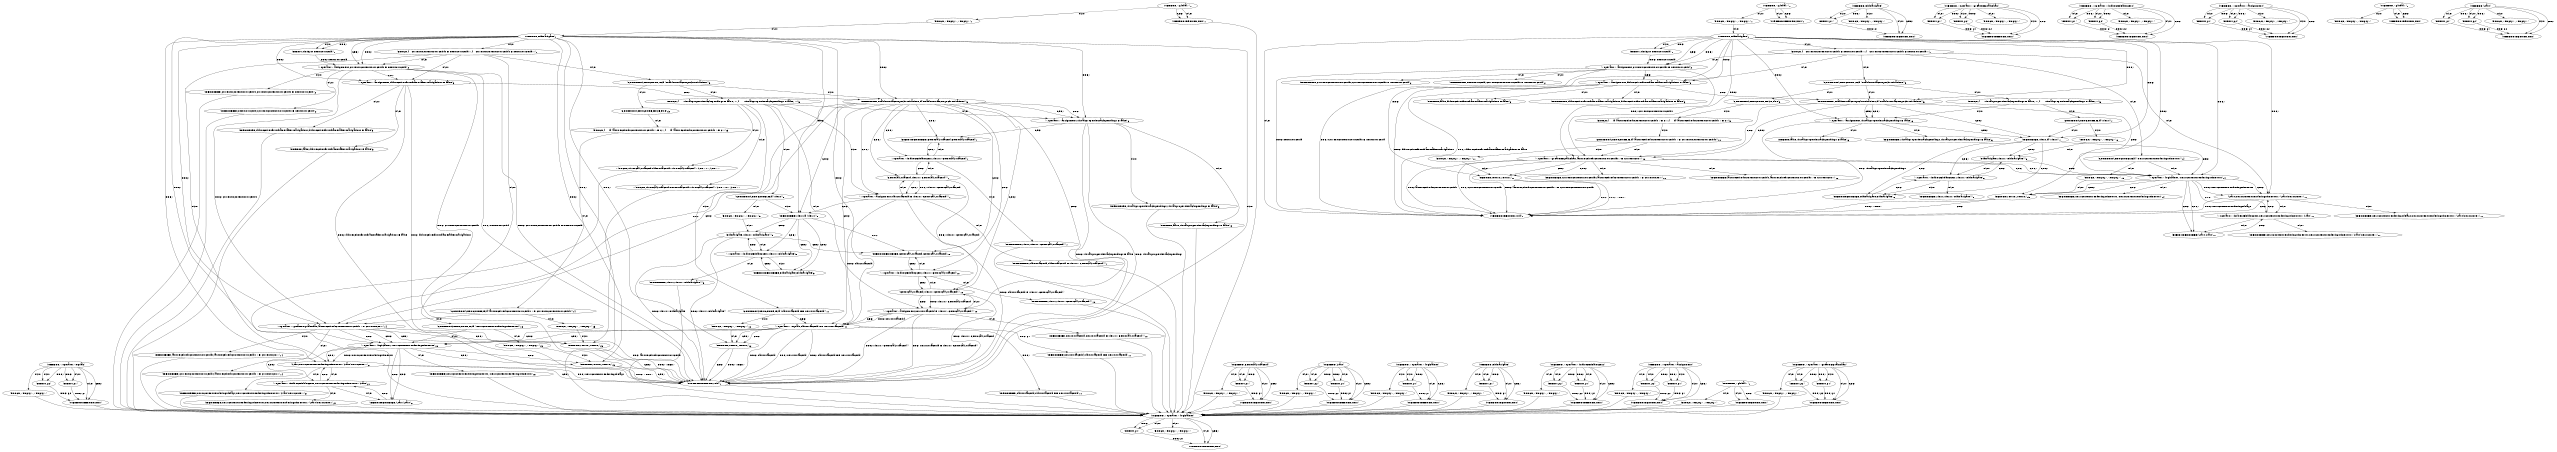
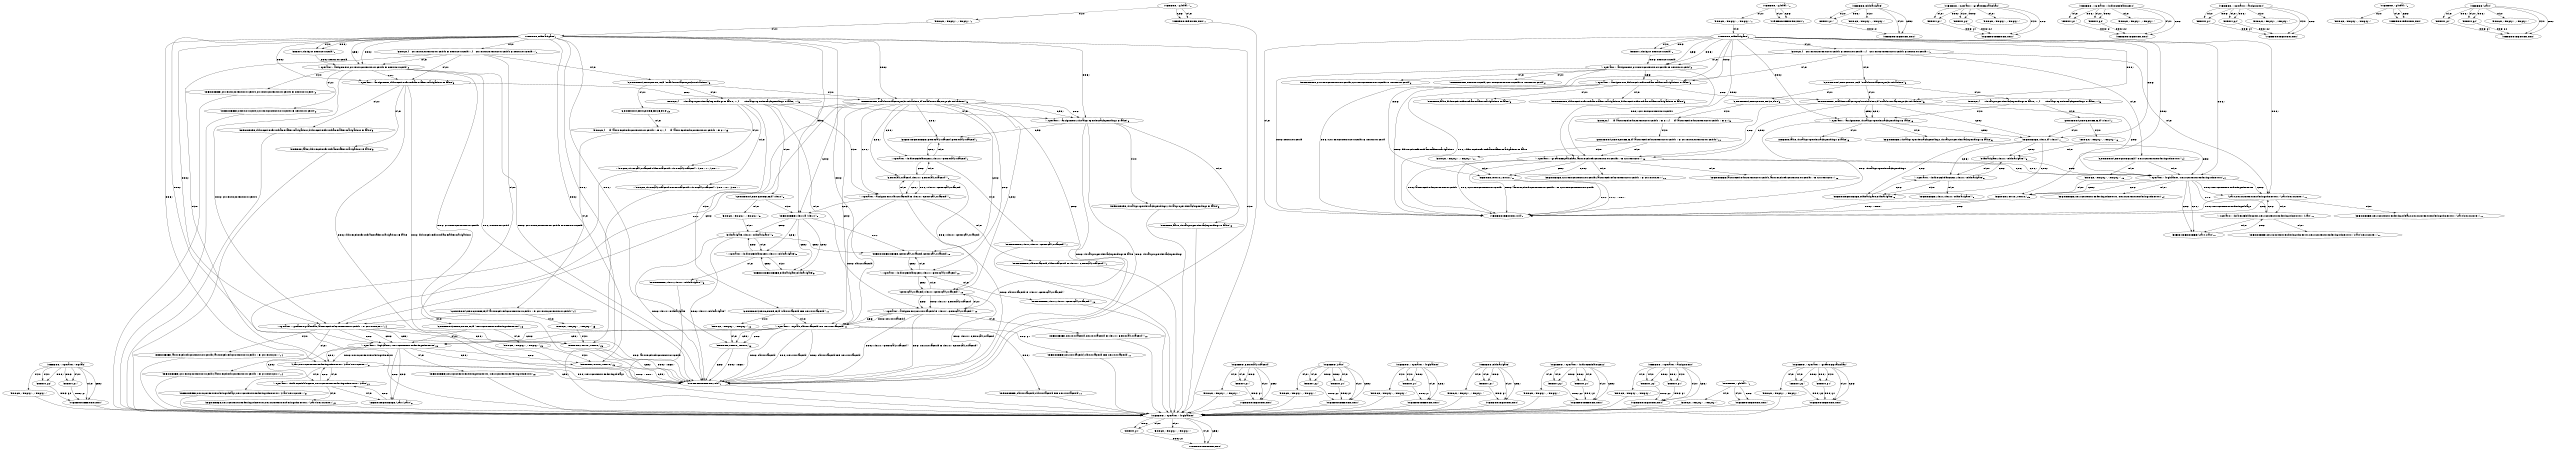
(804, 319) -> (804, 319)
